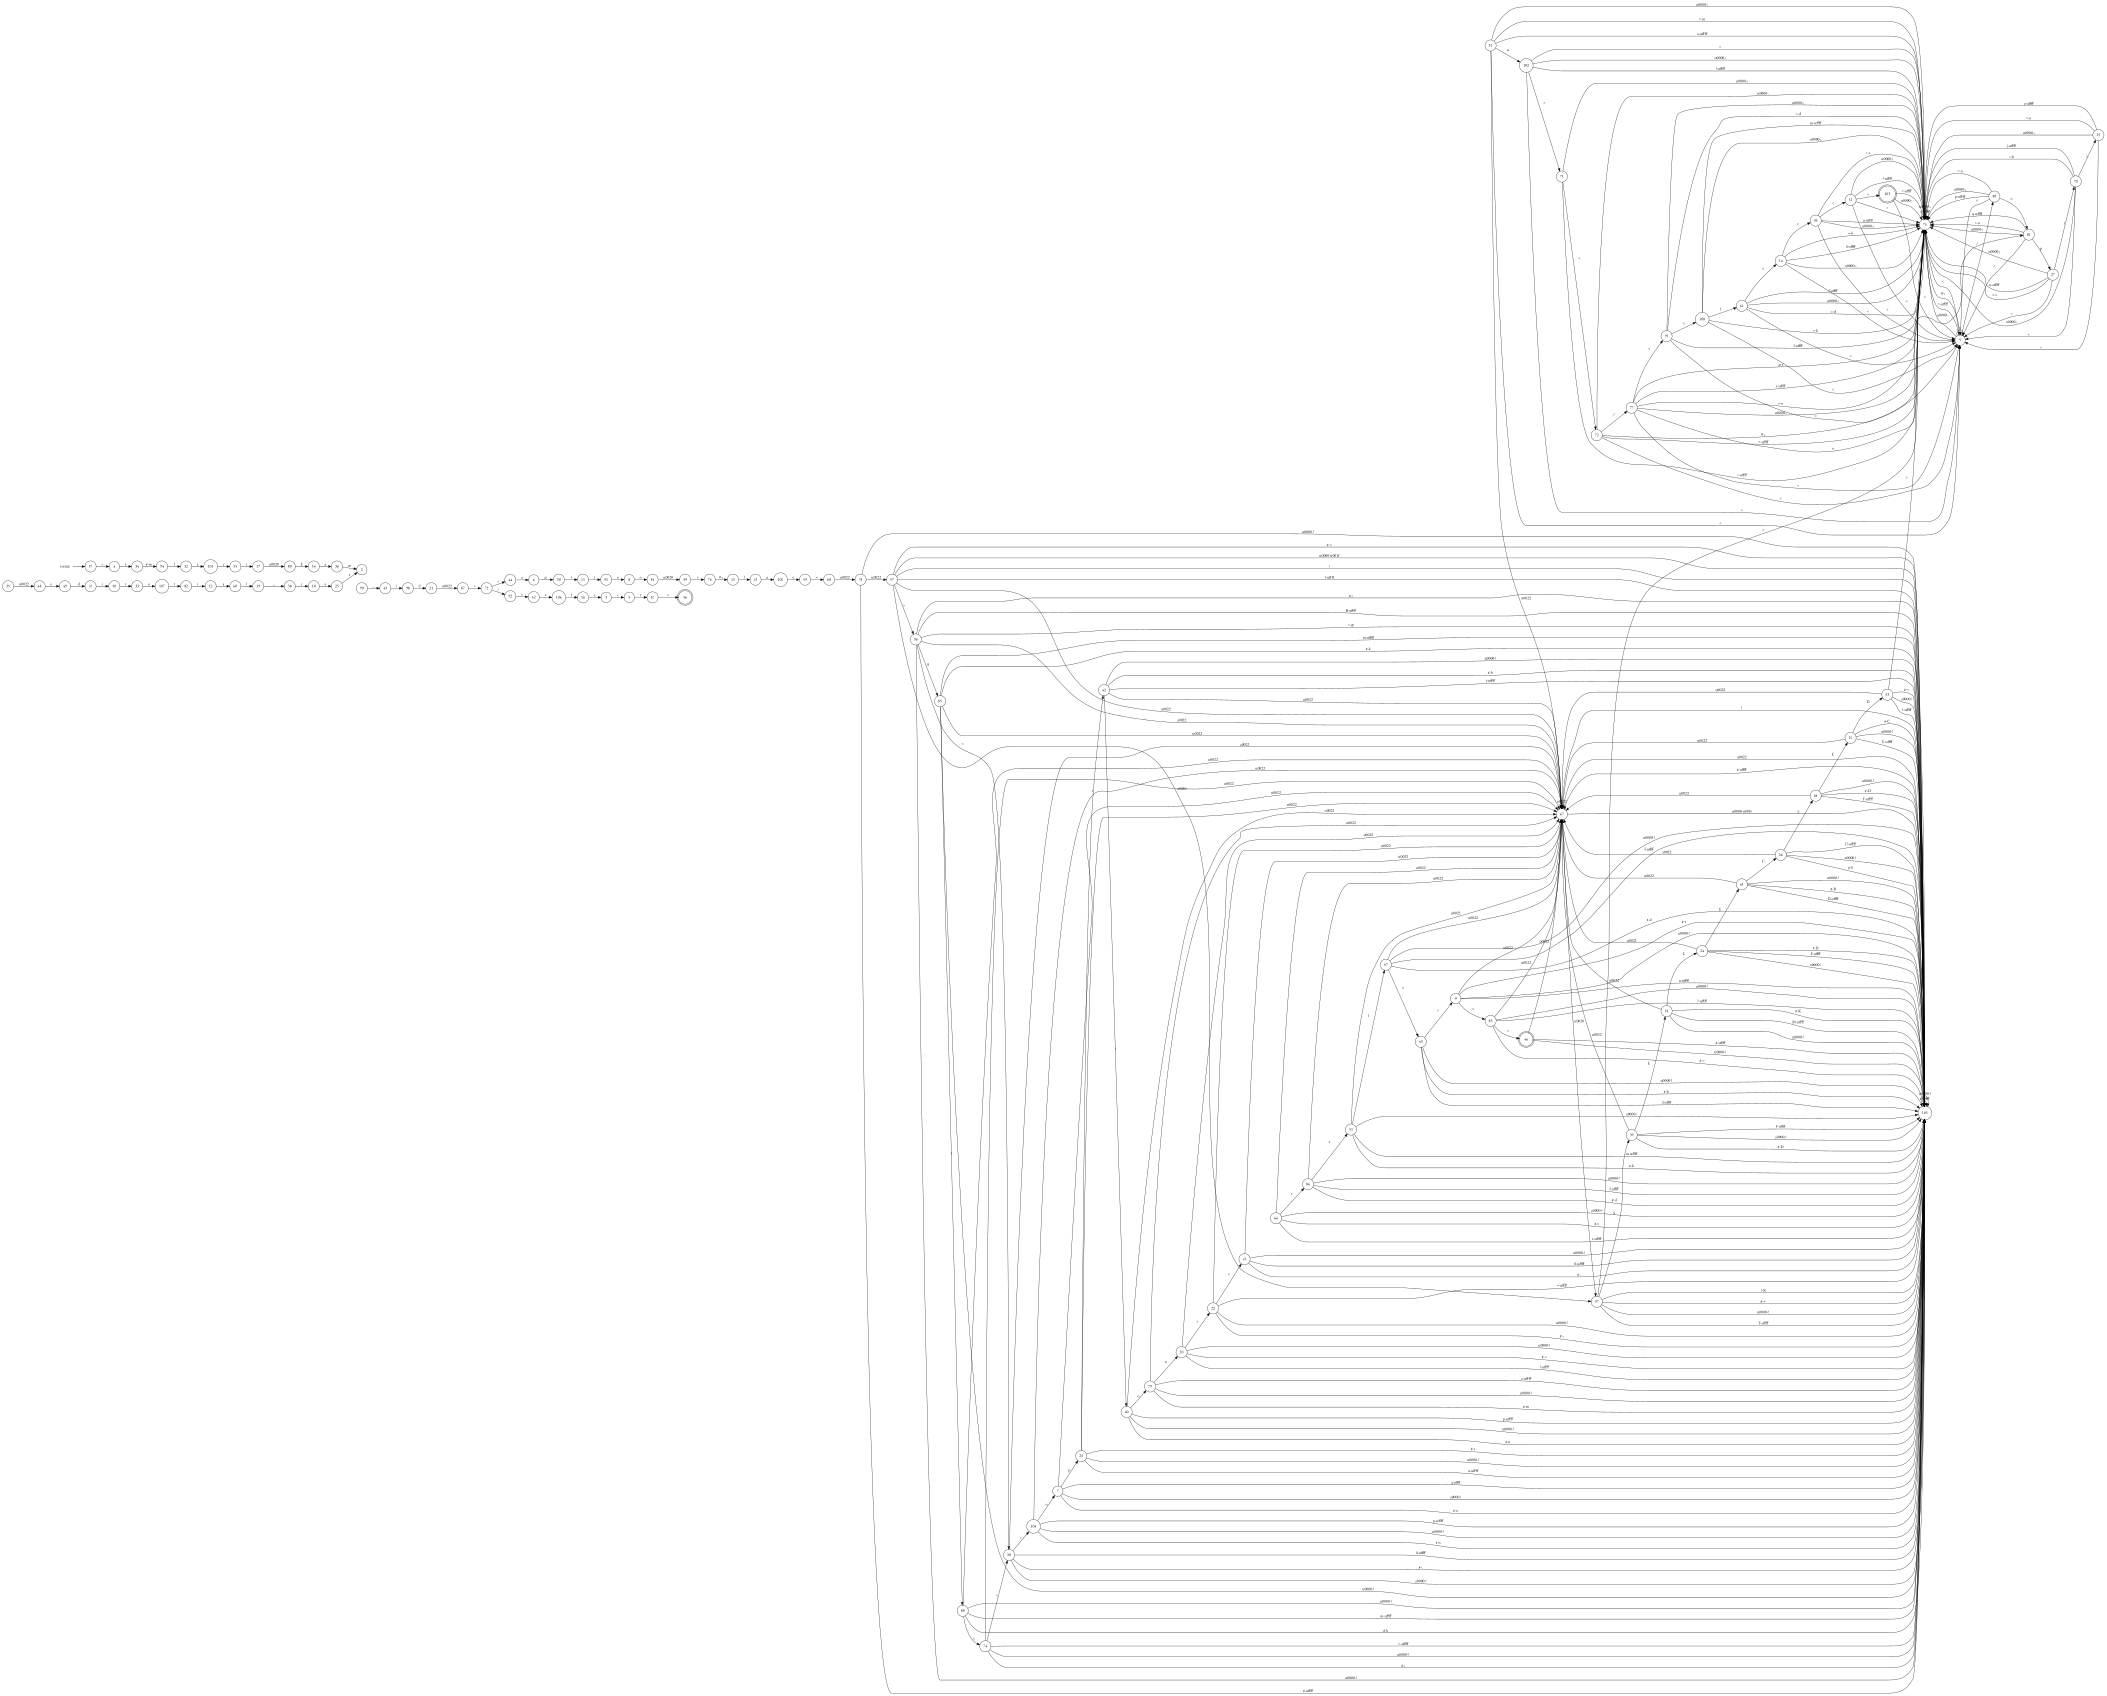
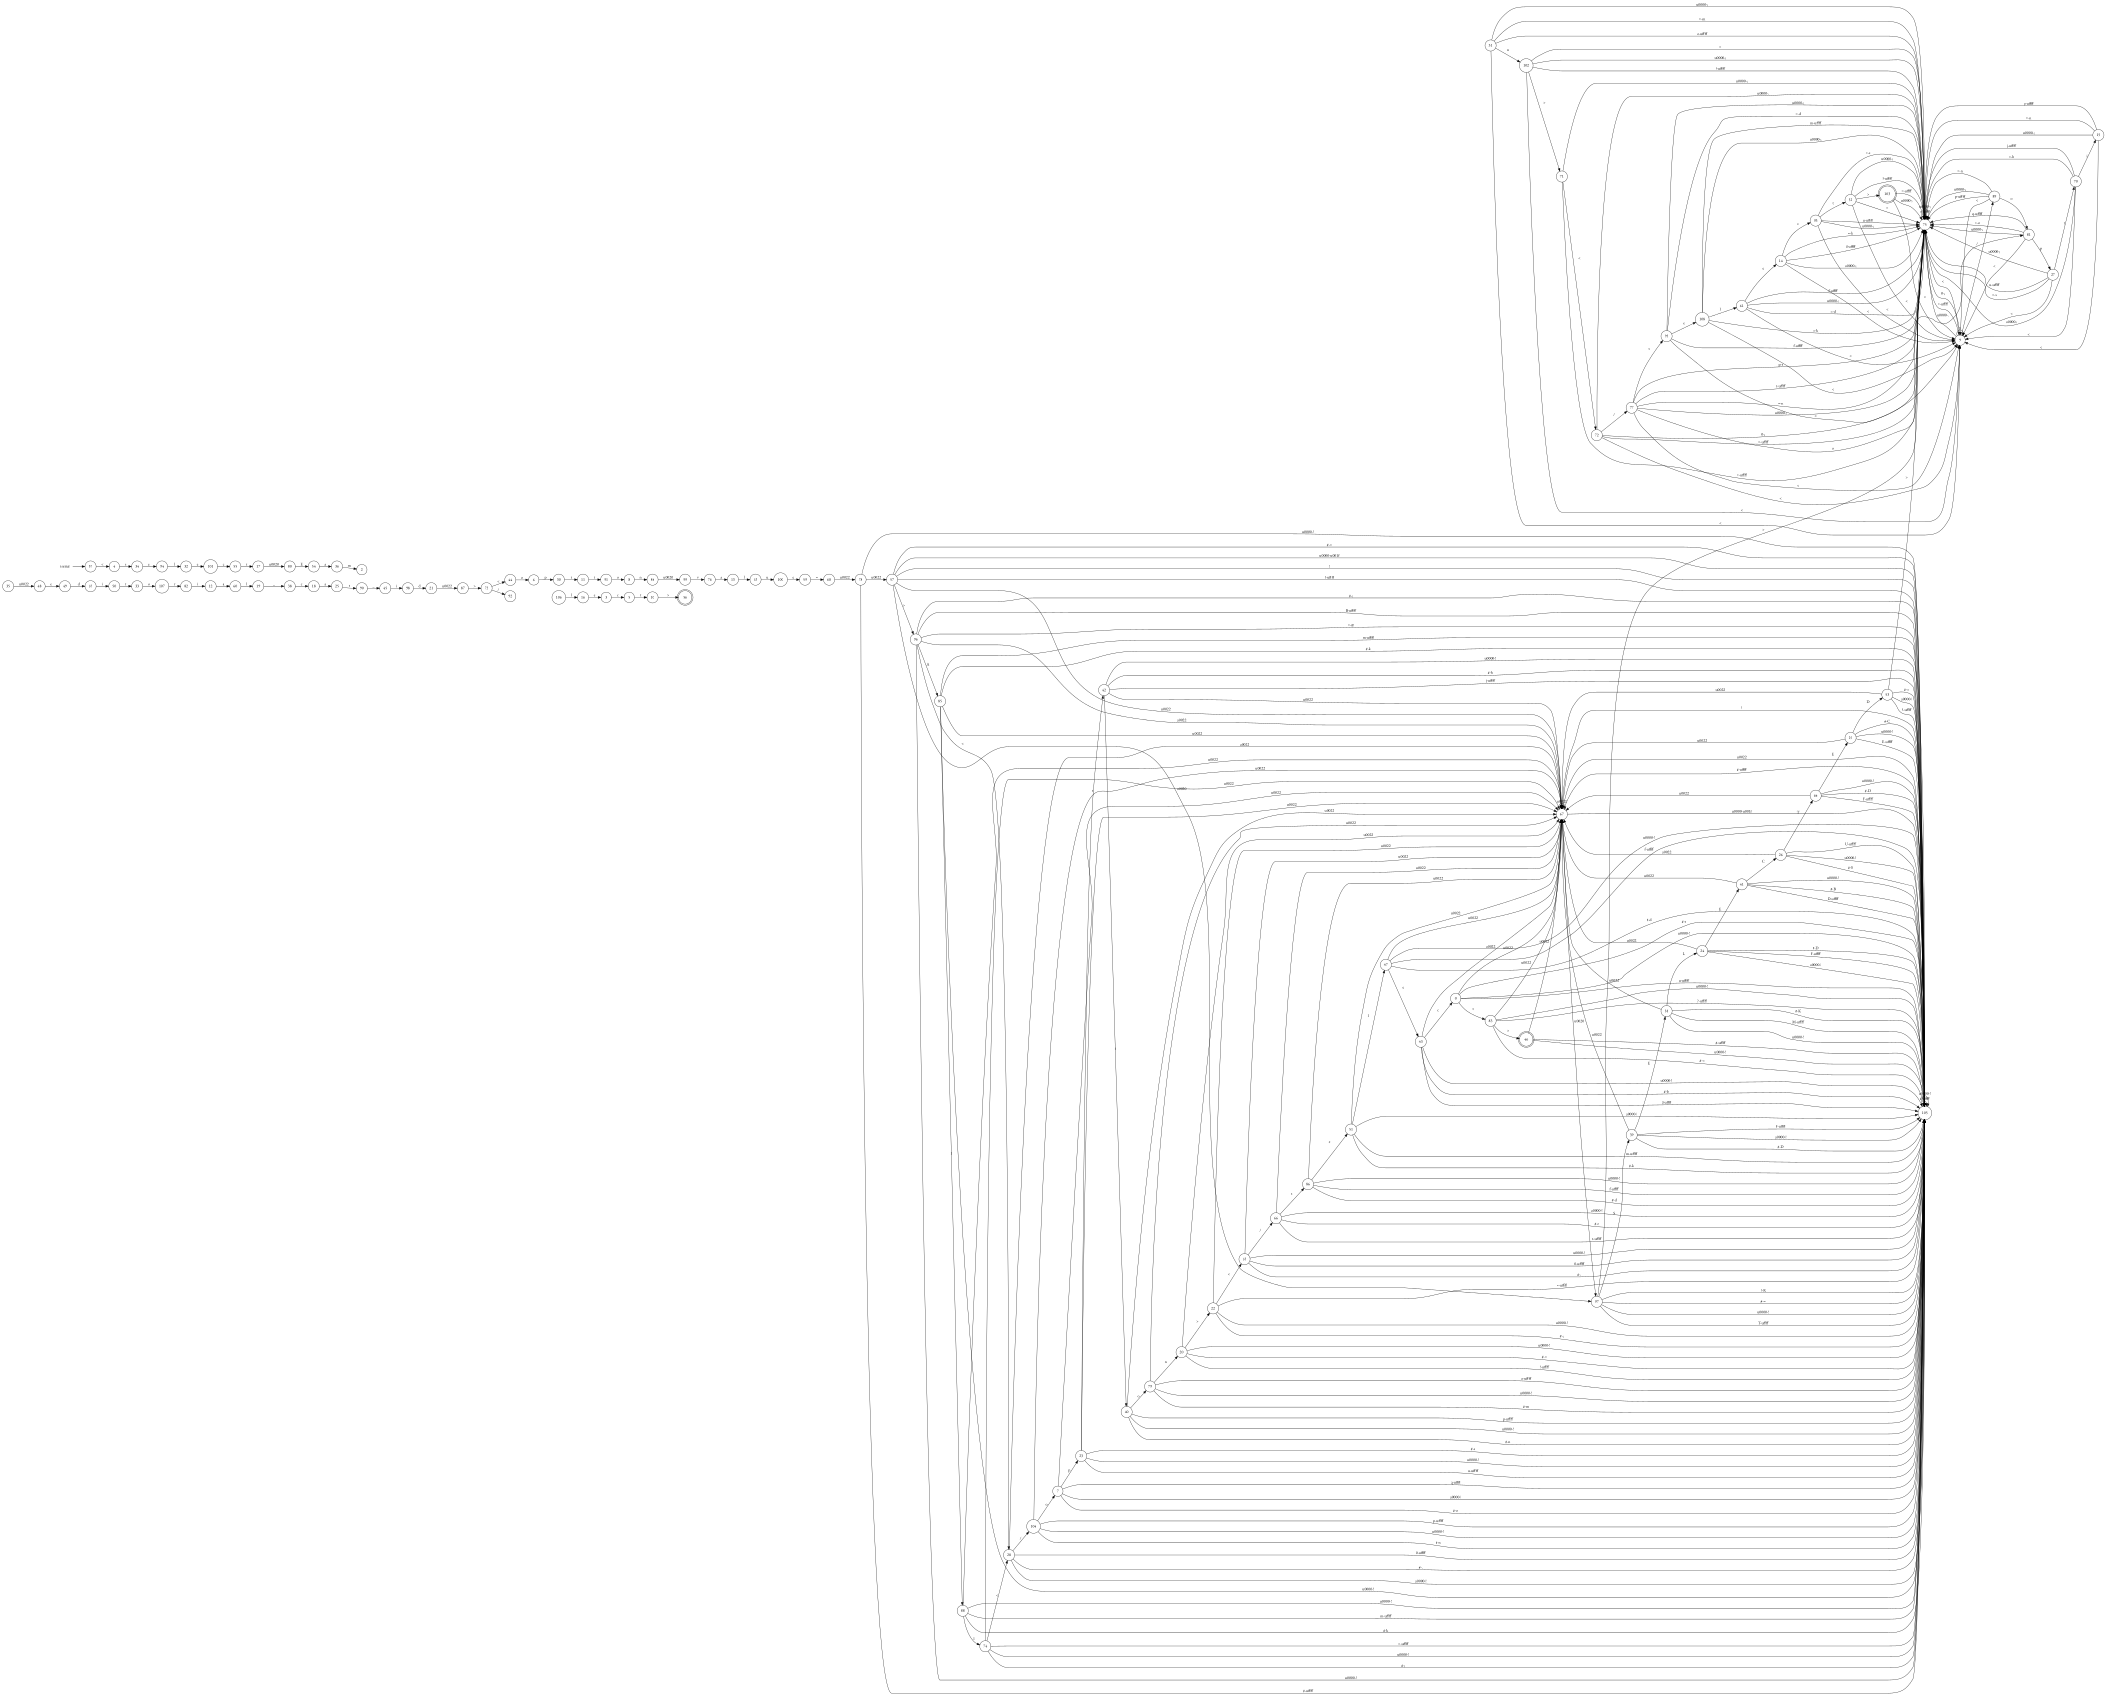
(1497, 432) -> (1510, 938)
(149, 564) -> (149, 564)
(721, 578) -> (721, 578)
(348, 579) -> (348, 588)
(534, 597) -> none
none -> (1259, 1240)
